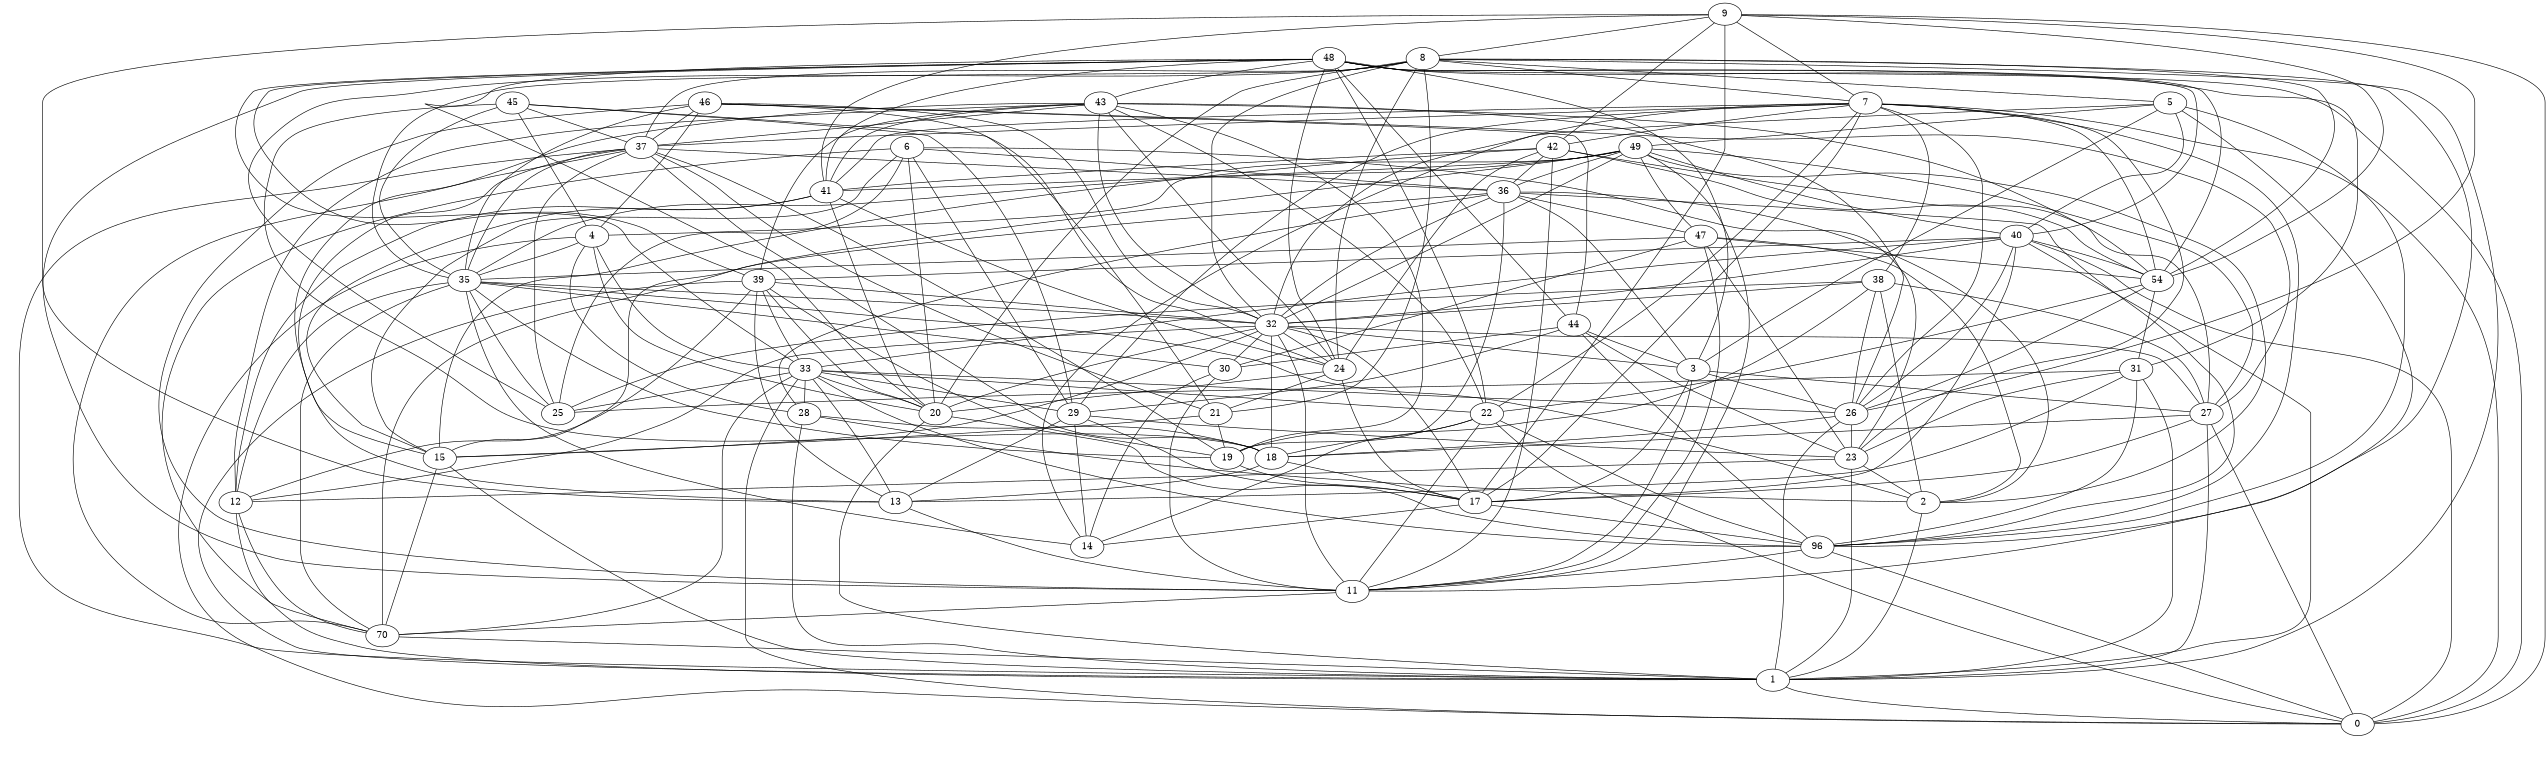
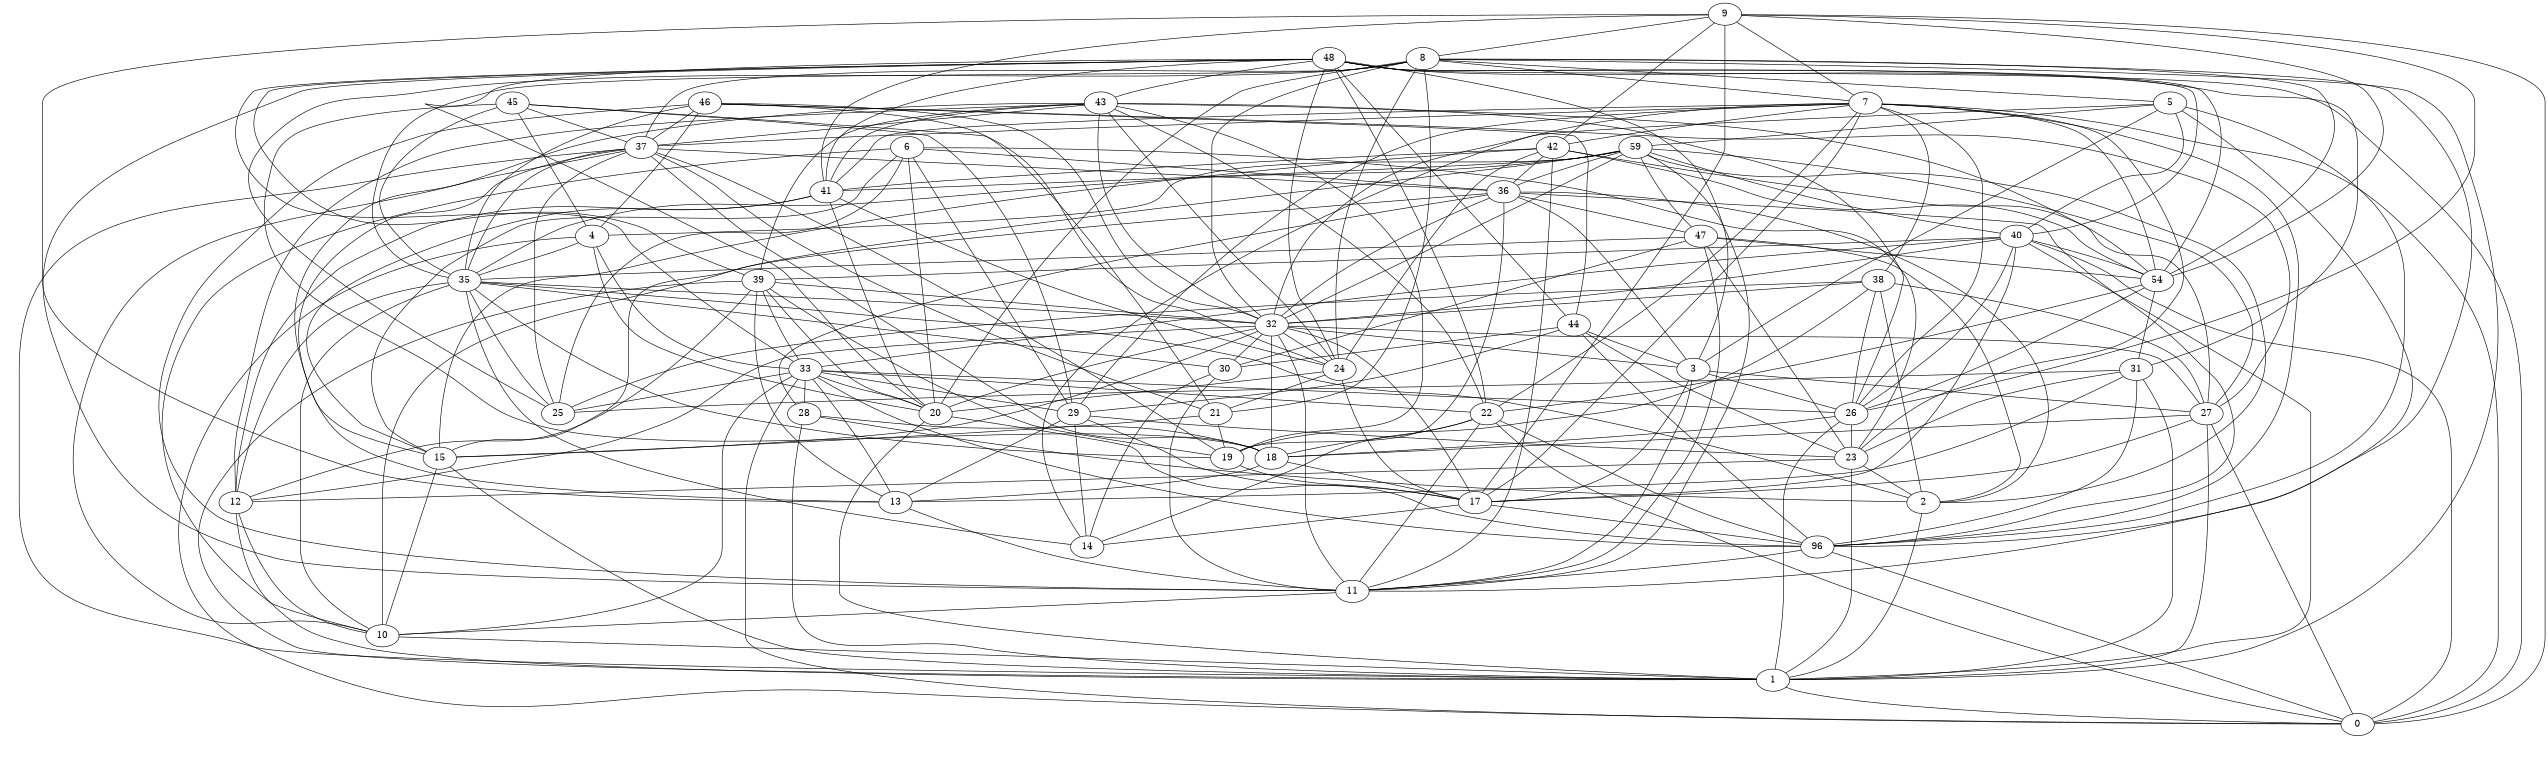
(1636, 147) -> (1636, 147)
(640, 367) -> none
(382, 636) -> (382, 636)
